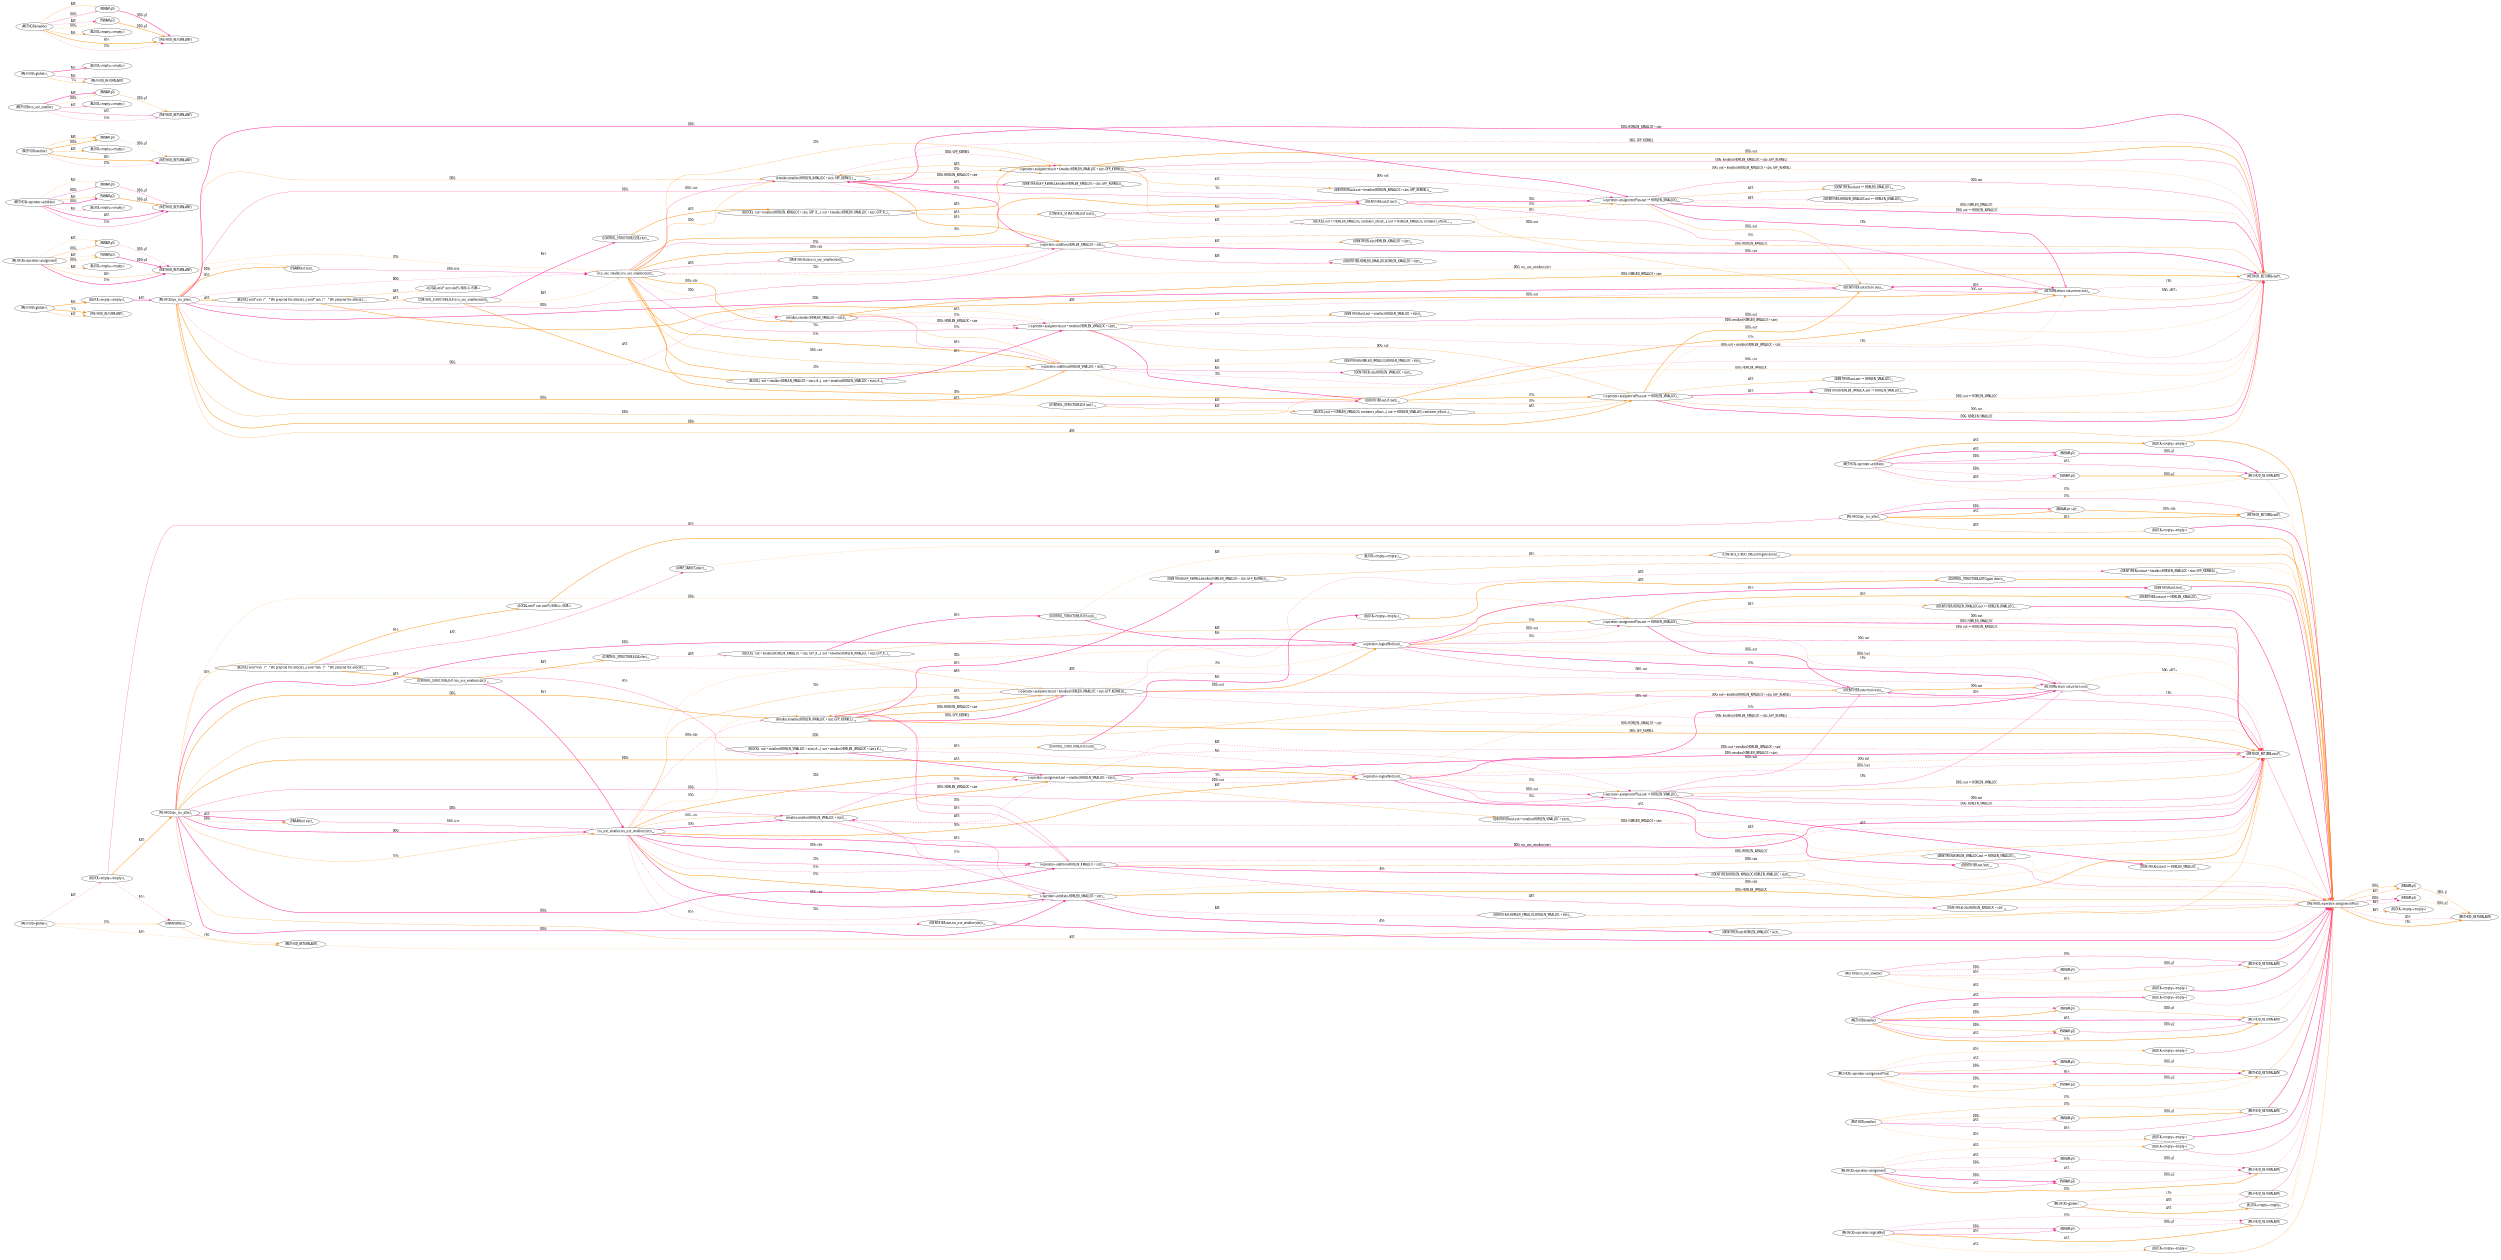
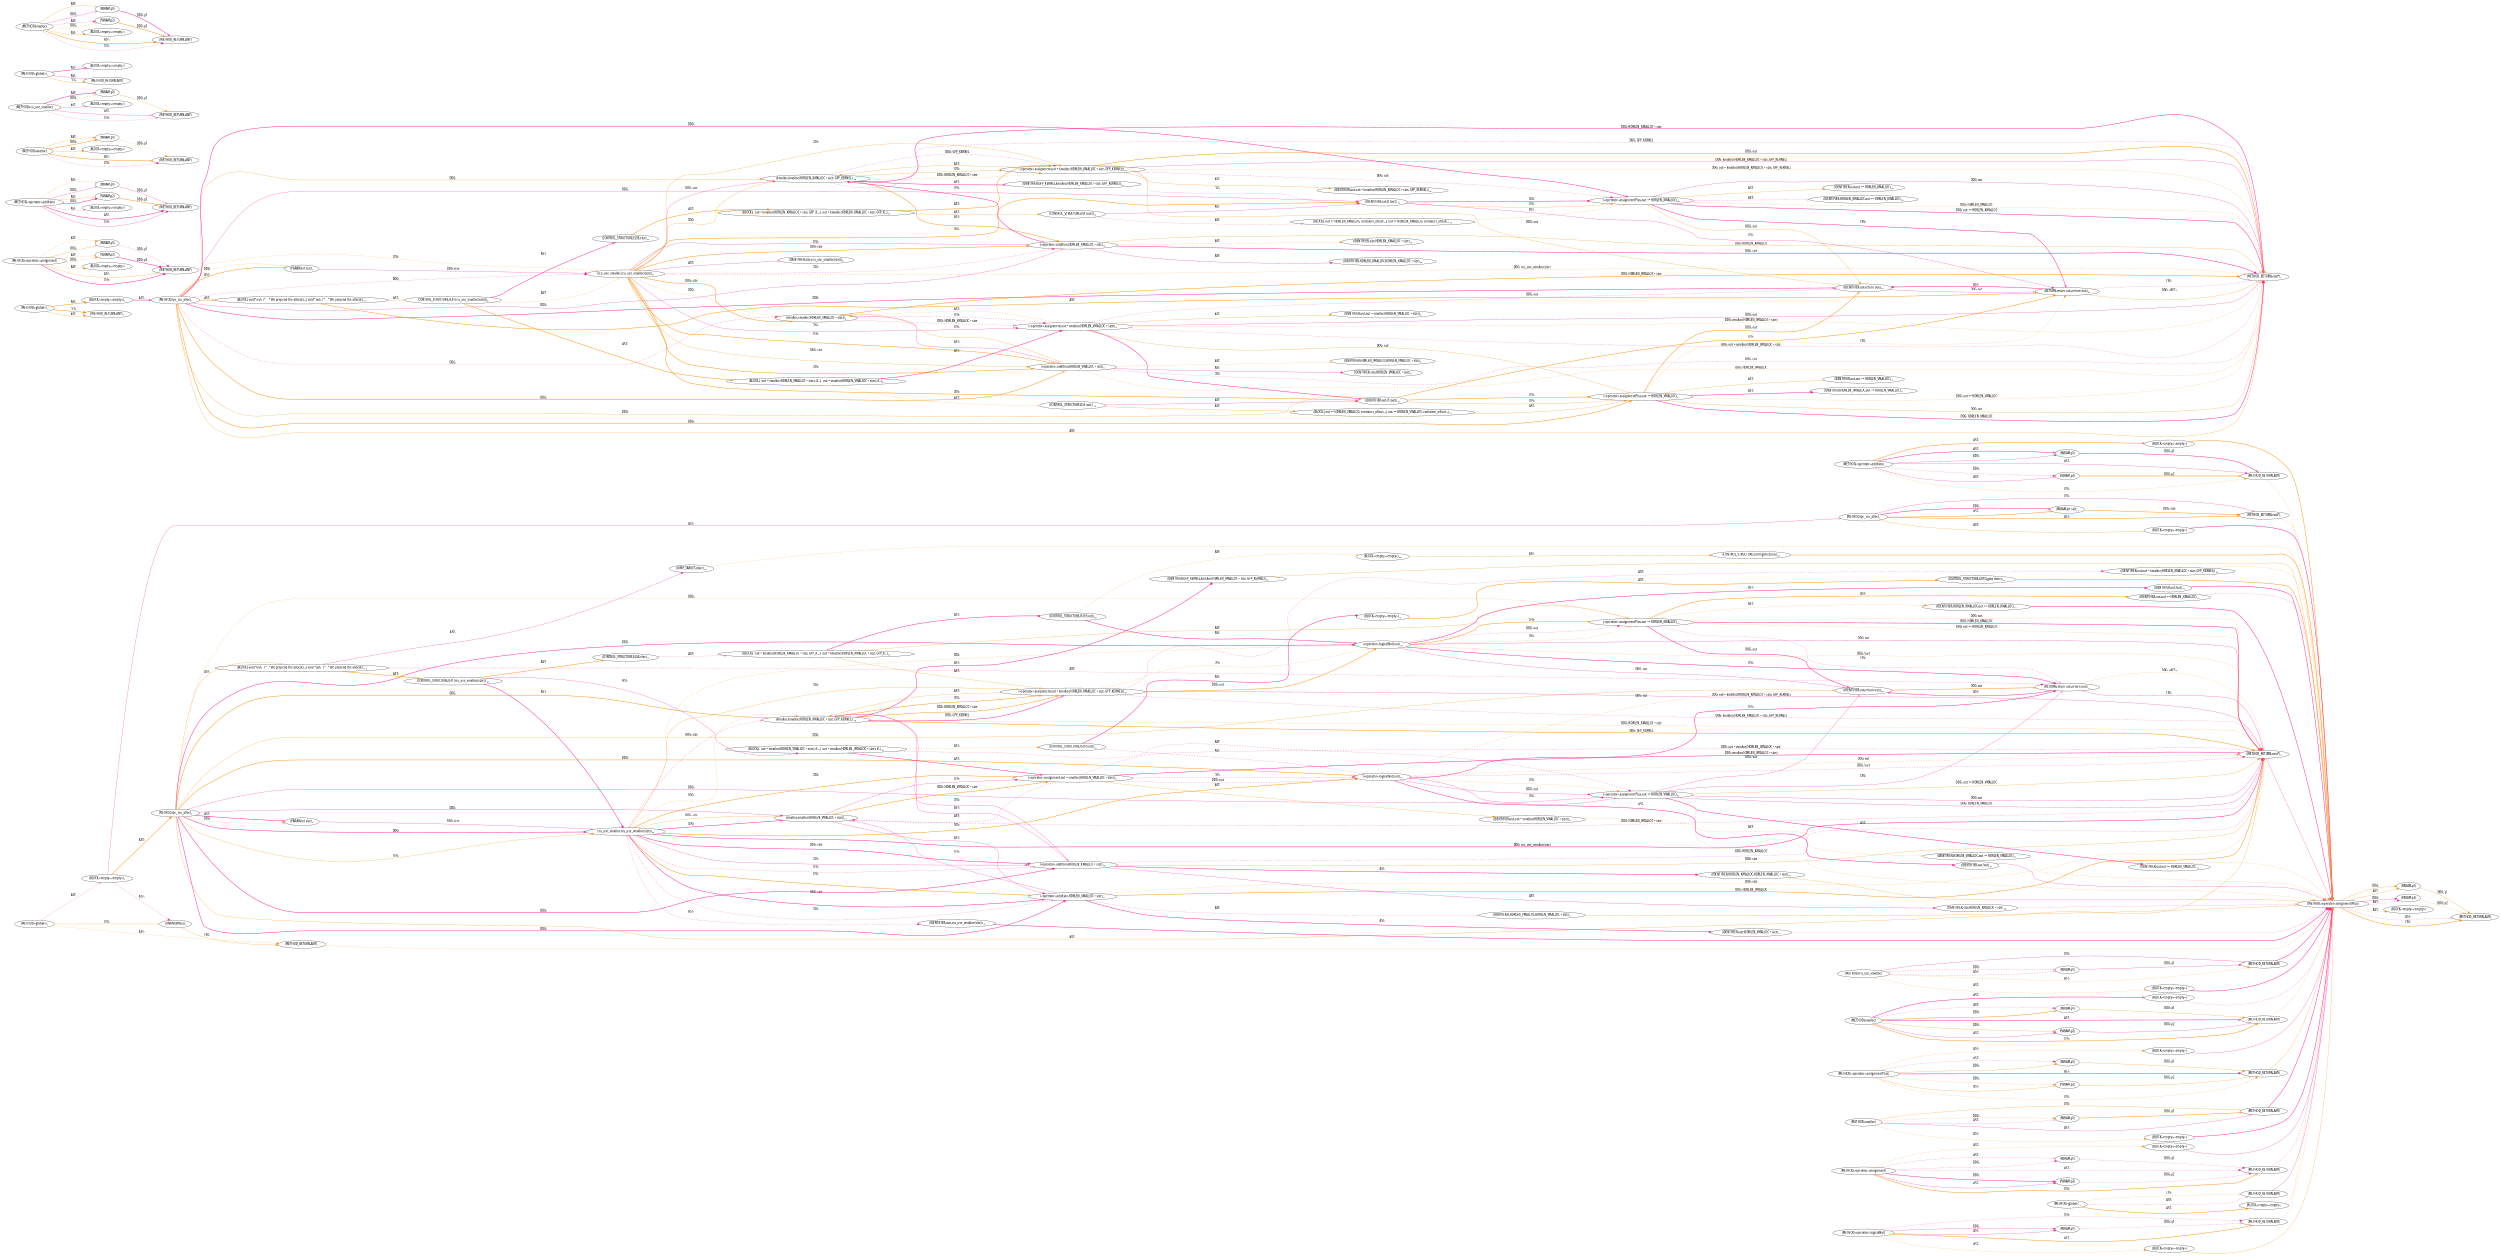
(453, 288) -> none
(544, 606) -> none
